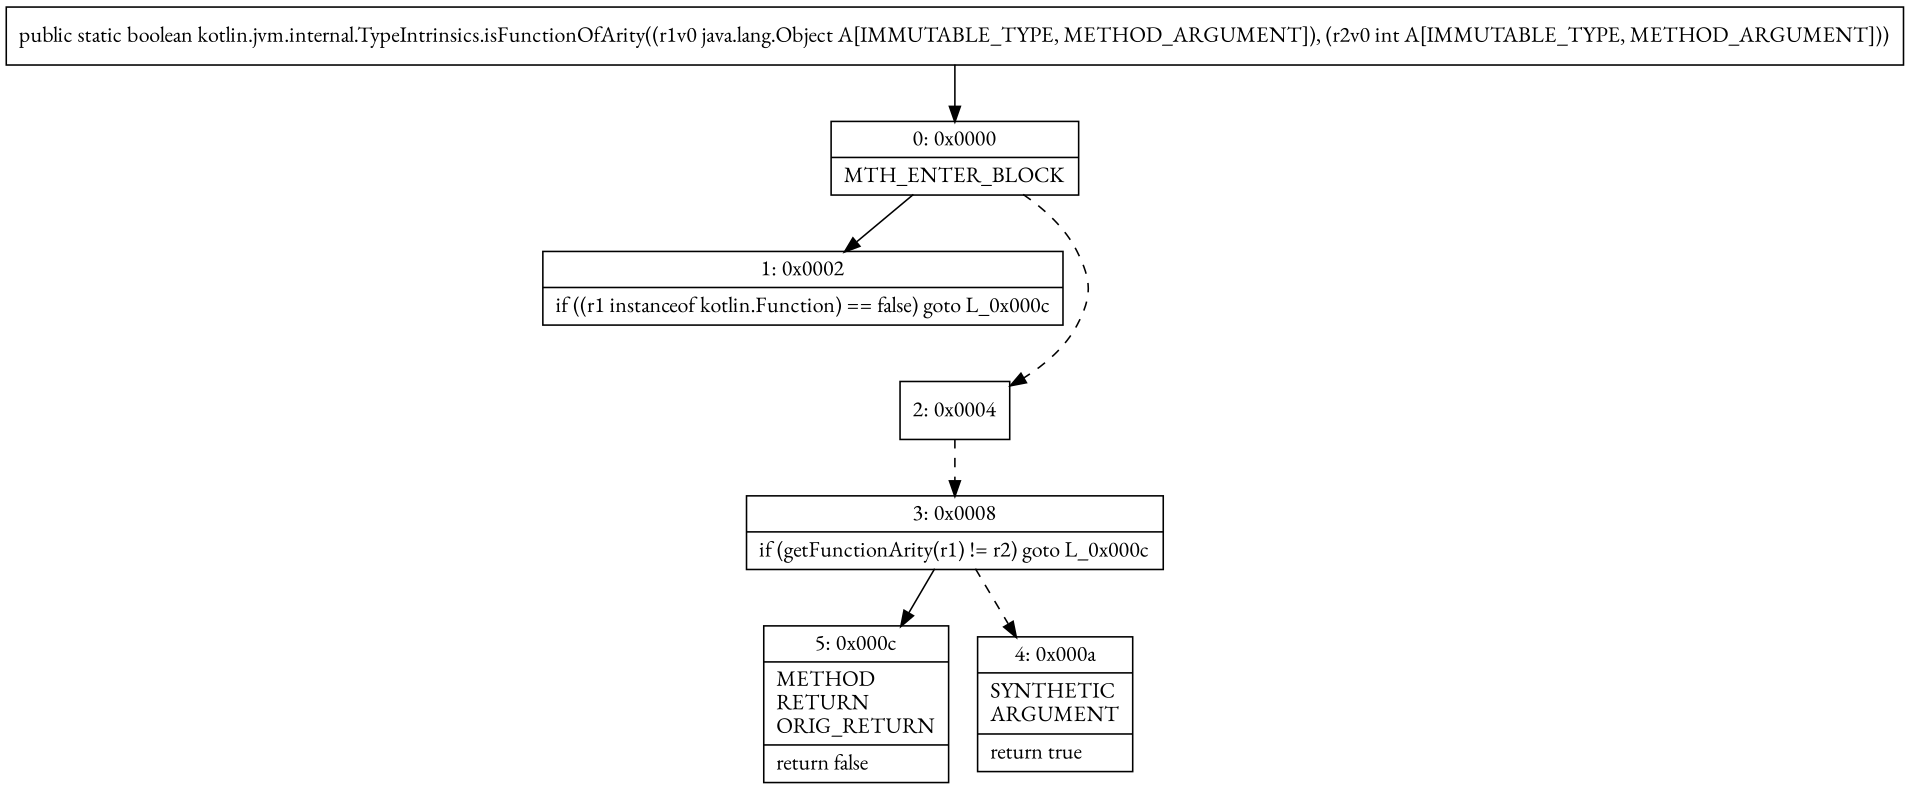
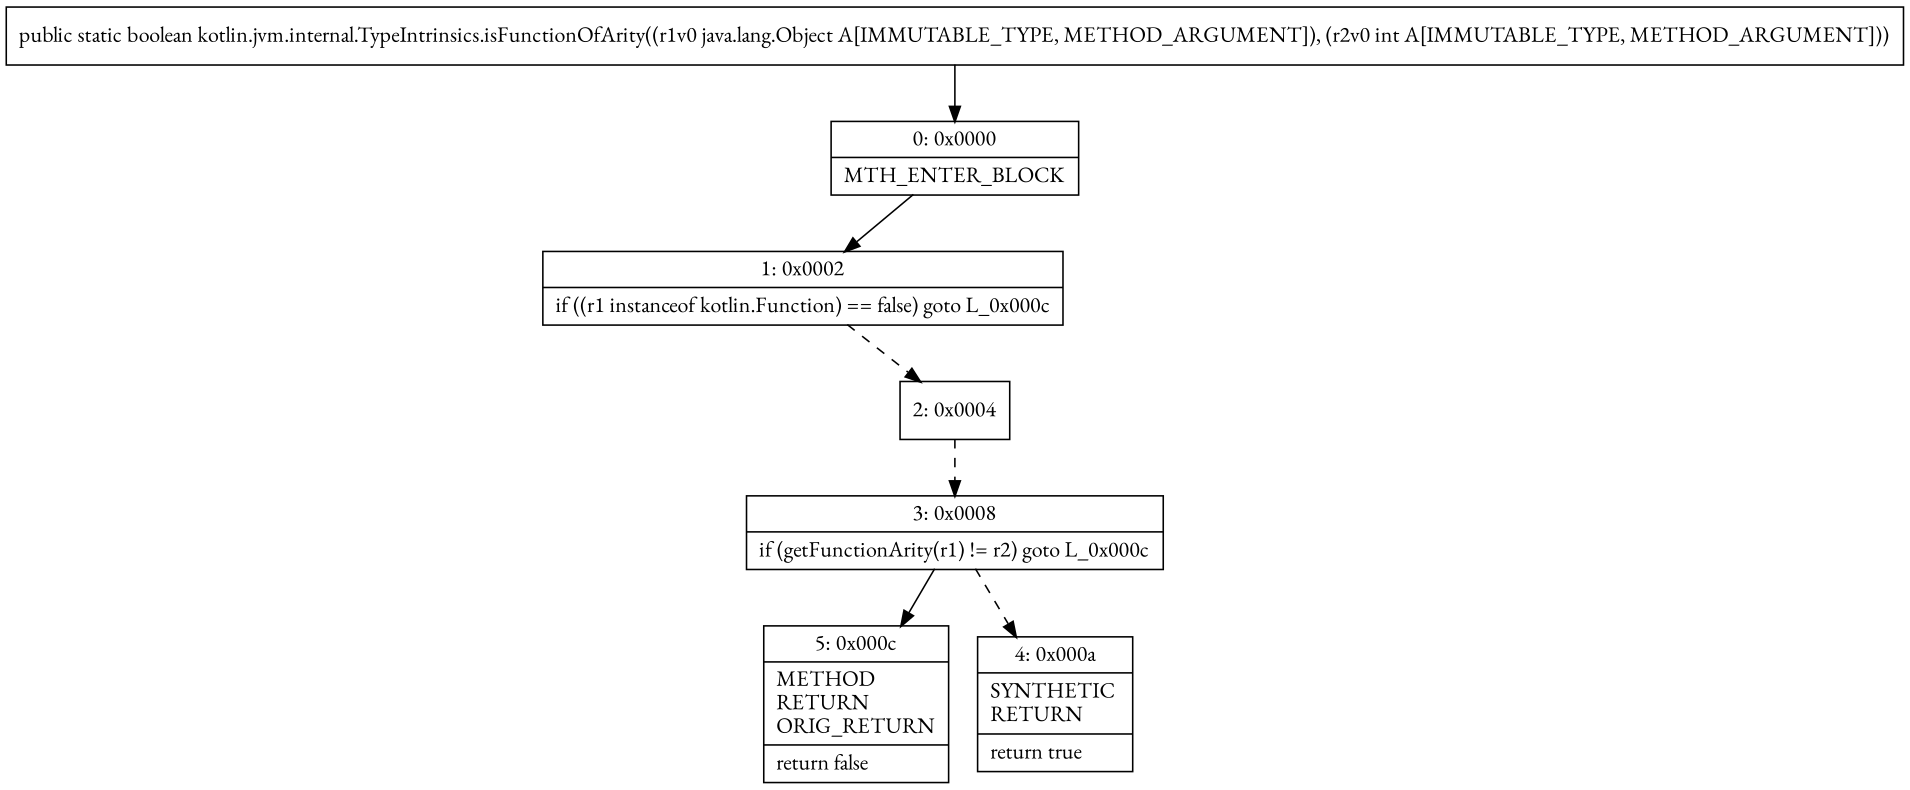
(1088, 287) -> (878, 348)
(1055, 714) -> (1037, 714)
